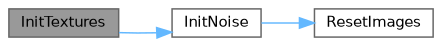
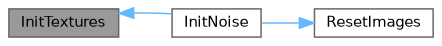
(138, 33) -> (153, 13)
